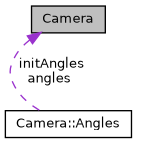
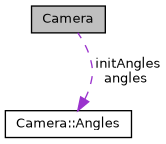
(11, 78) -> (92, 65)
